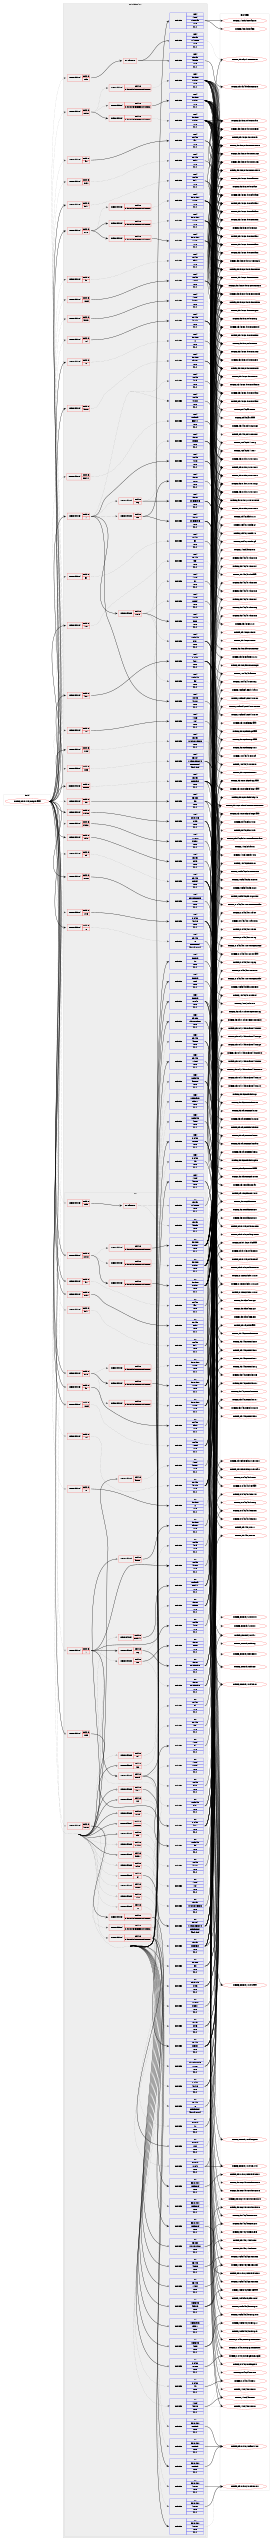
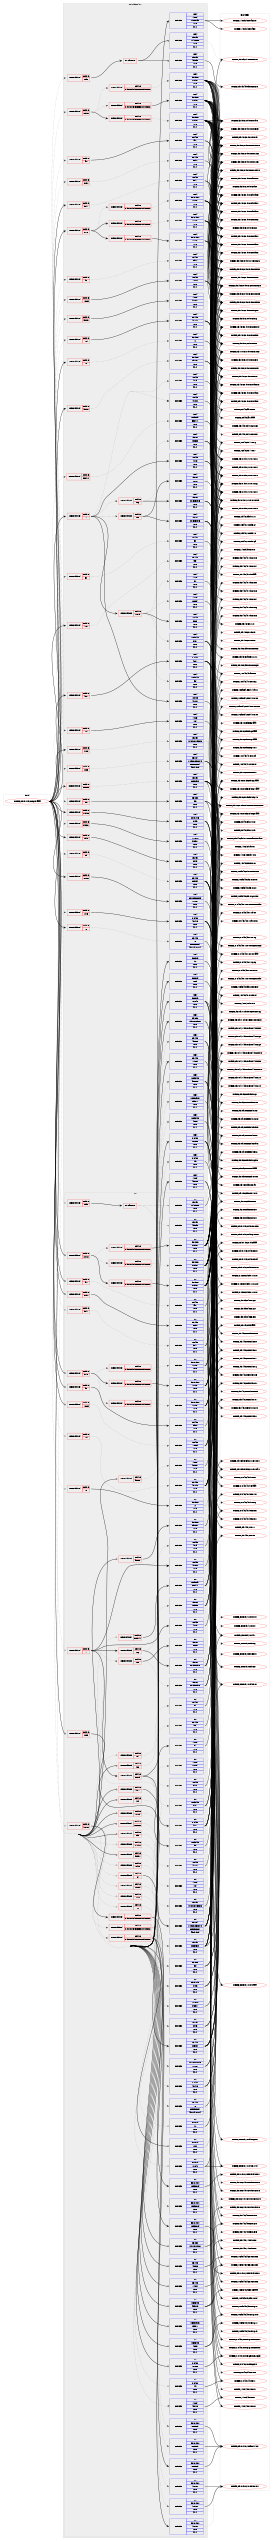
(245, 29) -> (245, 29)
(245, 352) -> (245, 352)
(245, 929) -> none
